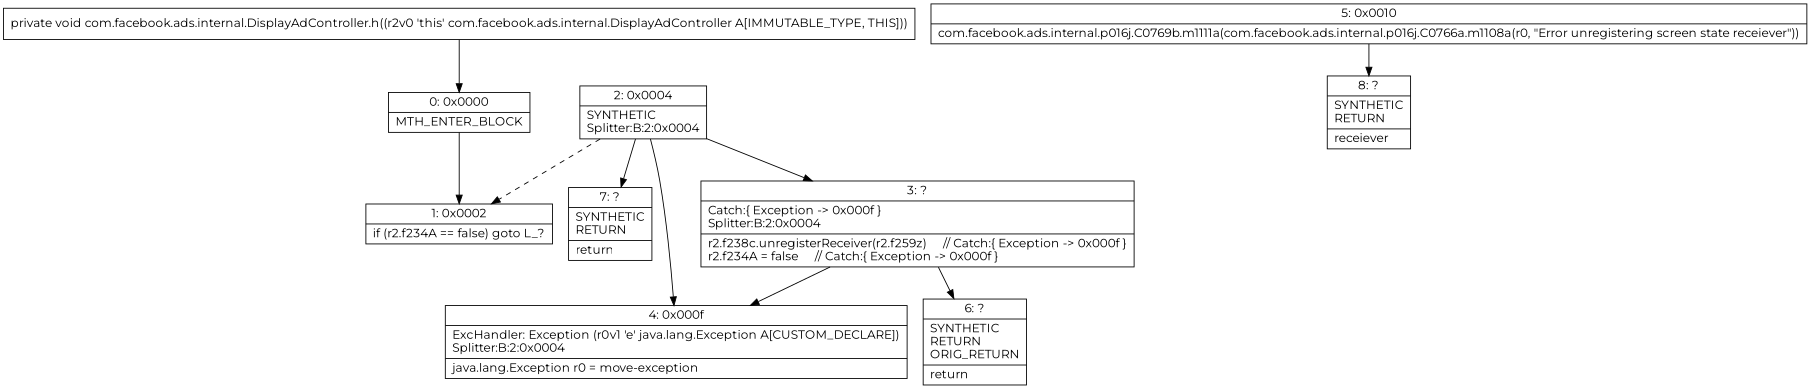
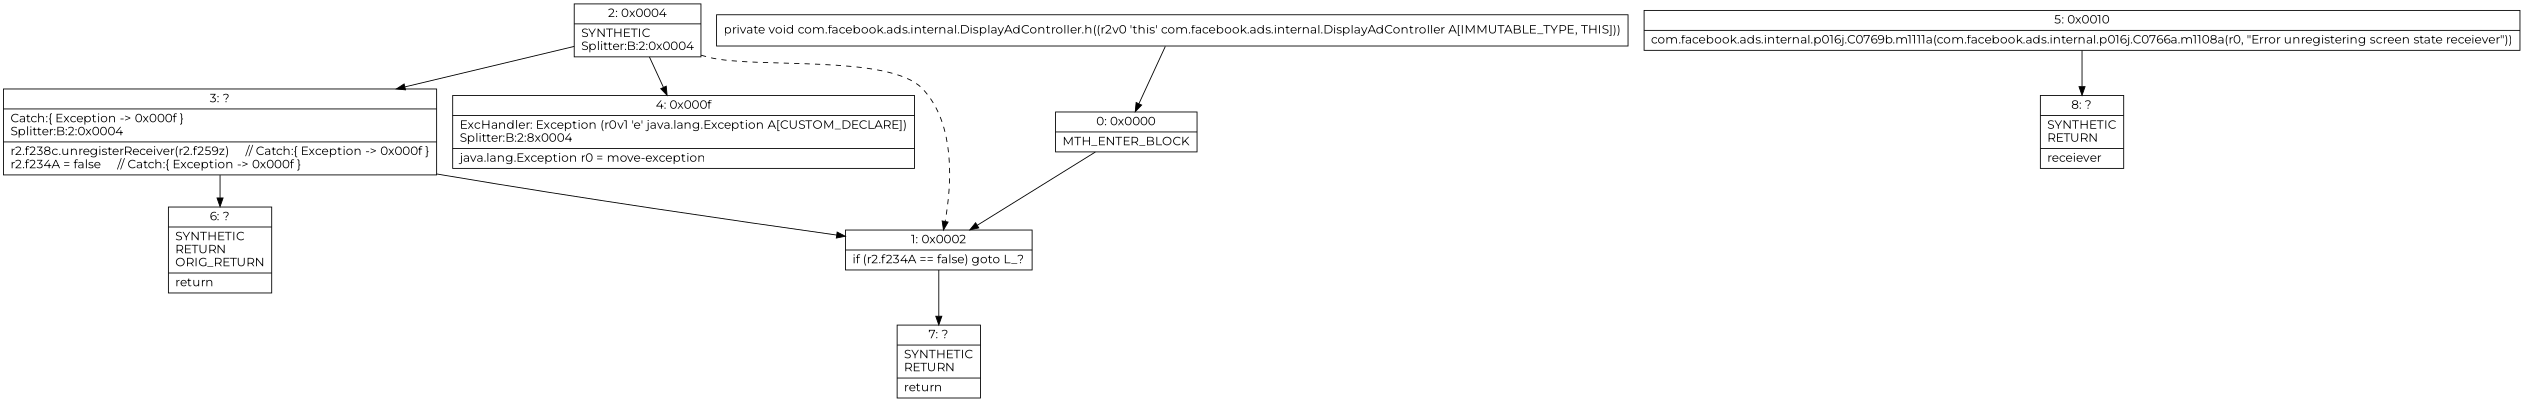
(630, 159) -> (939, 293)
(794, 284) -> (637, 206)
(509, 348) -> (516, 138)
